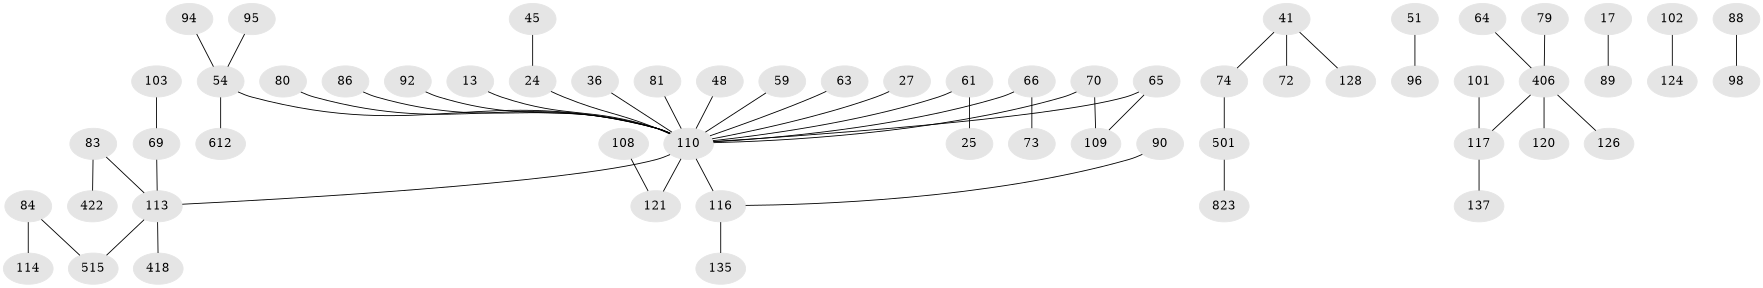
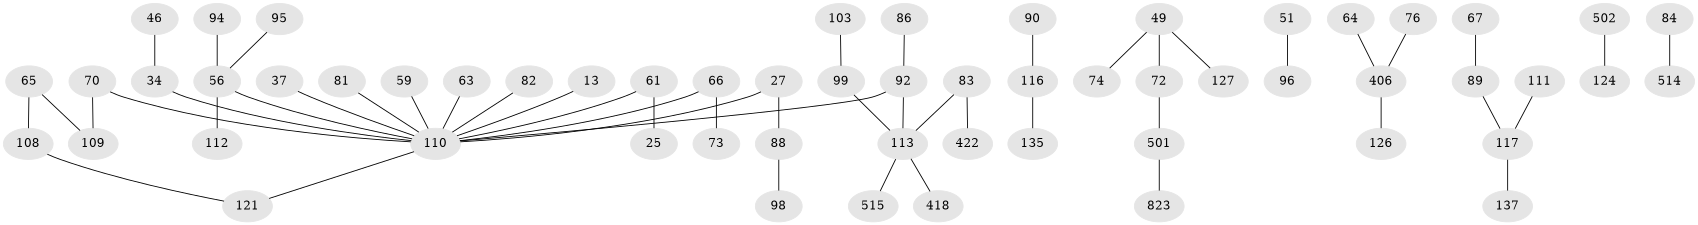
(533, 19) -> (155, 19)
(1287, 19) -> (1159, 19)
(1545, 19) -> (1413, 19)
(1608, 19) -> (1476, 19)
(1672, 19) -> (1605, 19)
(221, 81) -> (217, 81)
(283, 81) -> (529, 81)
(533, 81) -> (155, 81)
(595, 81) -> (280, 81)
(720, 81) -> none
(1351, 81) -> (1223, 81)
(1479, 81) -> (1540, 81)
(517, 113) -> (904, 50)
(1224, 113) -> (1159, 113)
(1511, 113) -> (1492, 112)
none -> (779, 116)
(1013, 116) -> (29, 113)
(157, 144) -> (841, 81)
(221, 144) -> (217, 144)
(1544, 144) -> none
(705, 175) -> none
(427, 189) -> (903, 113)
(61, 237) -> none
(28, 269) -> (1670, 81)
